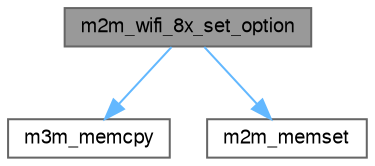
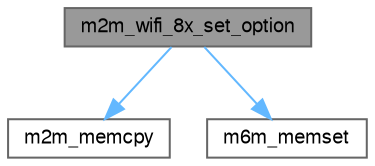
(89, 138) -> (89, 138)
(287, 138) -> (287, 138)
